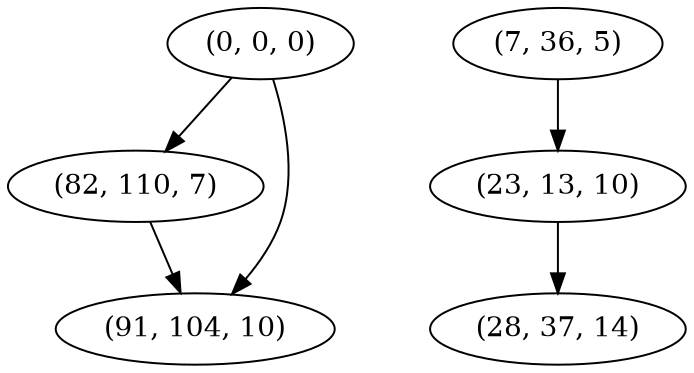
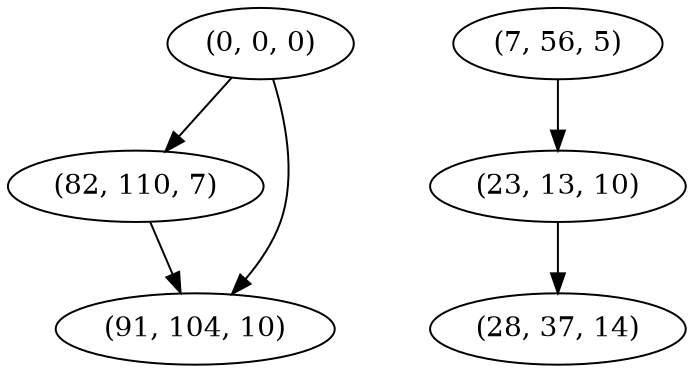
(558, 44) -> (558, 44)
